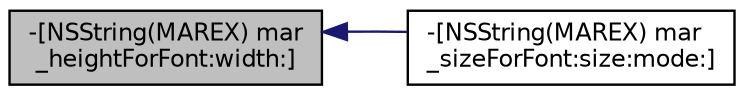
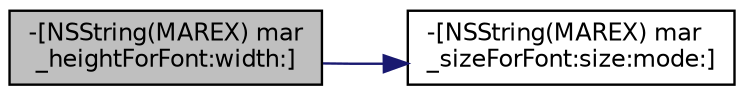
(377, 32) -> (353, 64)
